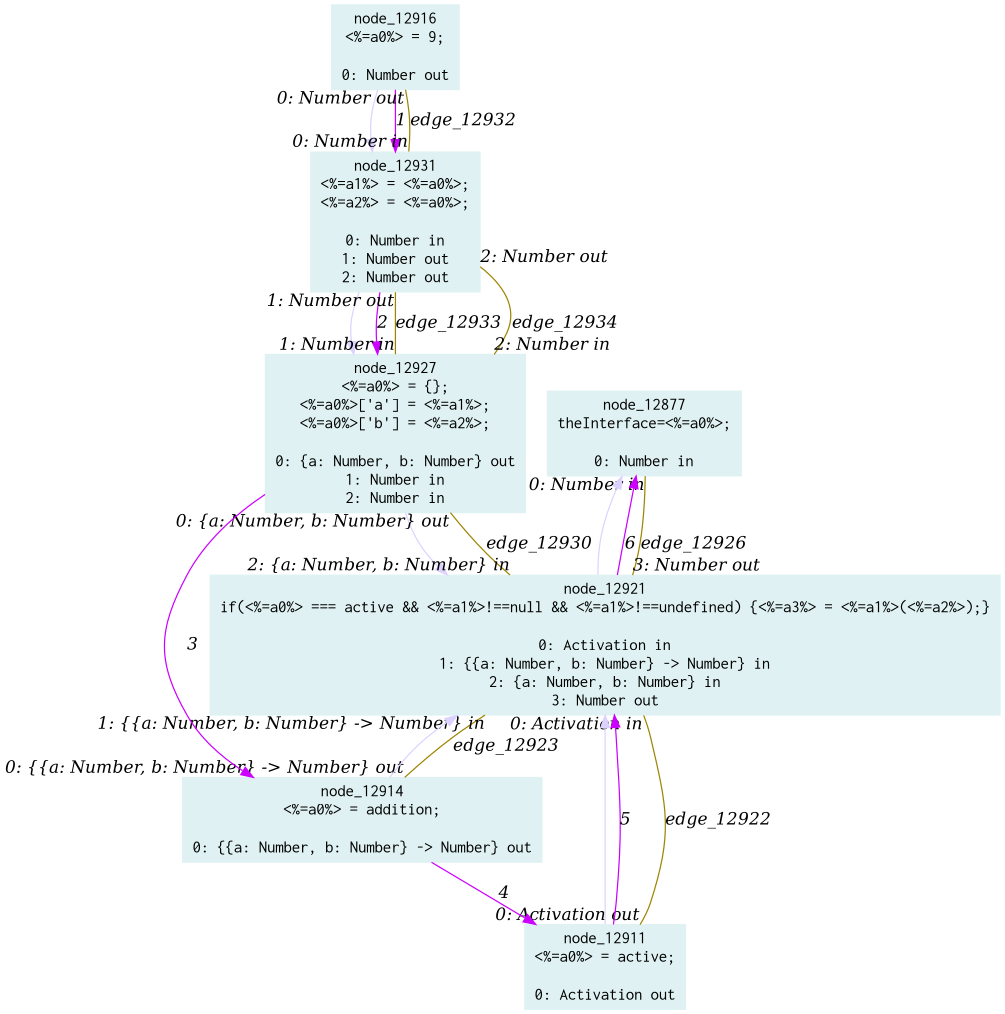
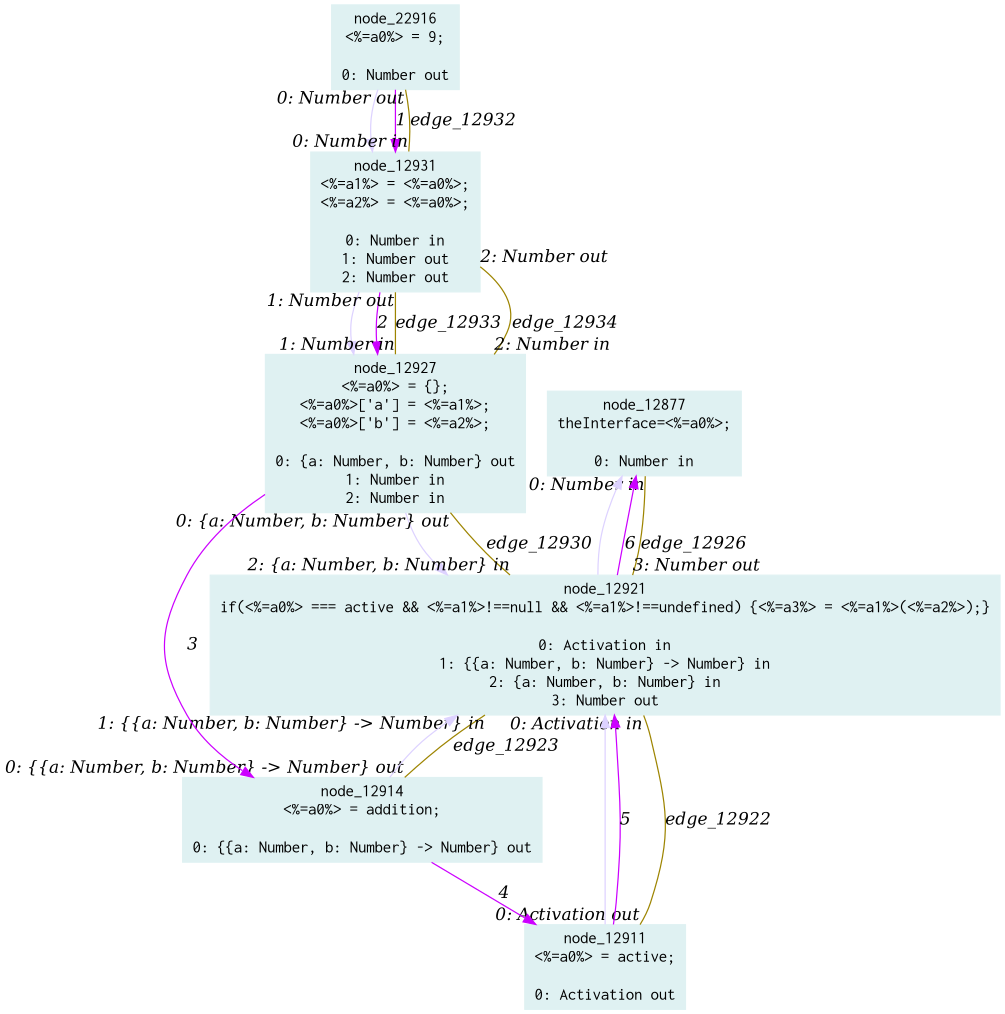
(395, 47) -> (395, 47)
